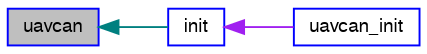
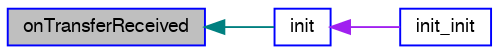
(53, 27) -> (106, 27)
(357, 27) -> (446, 27)
